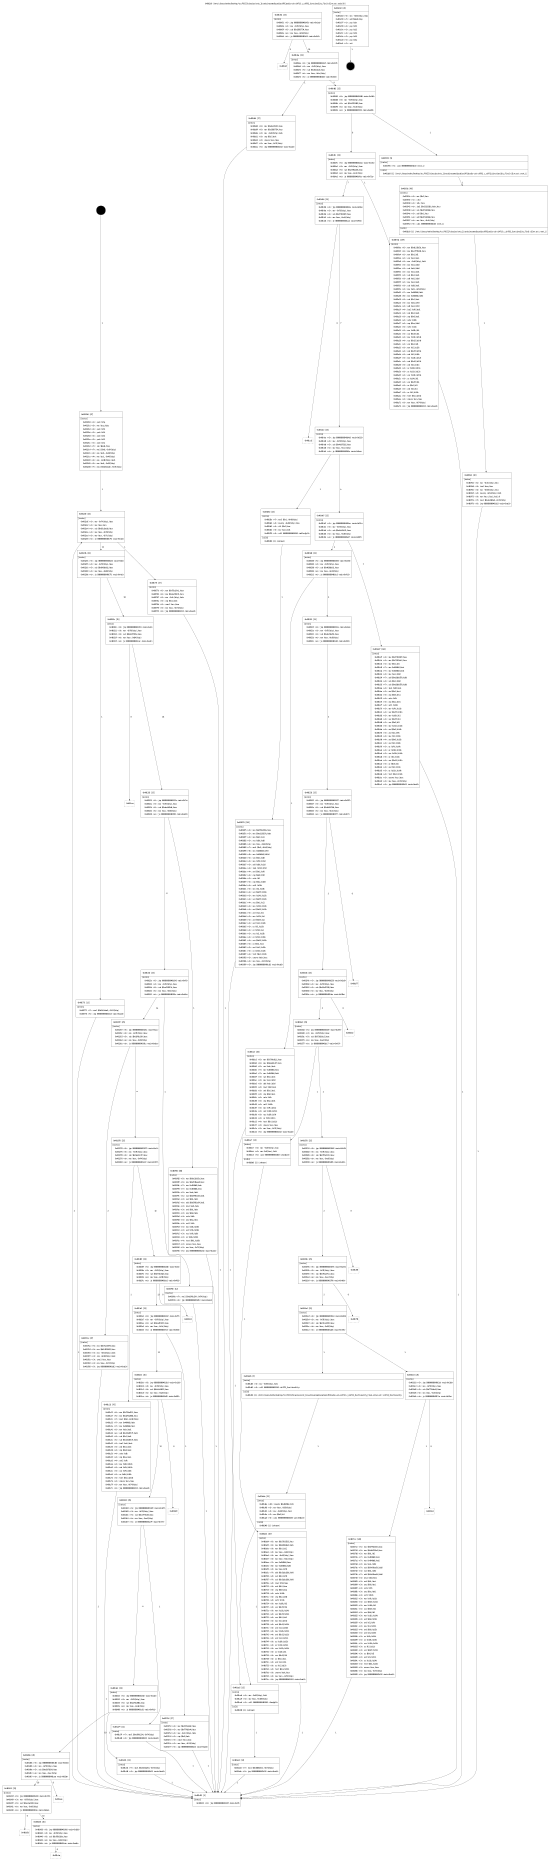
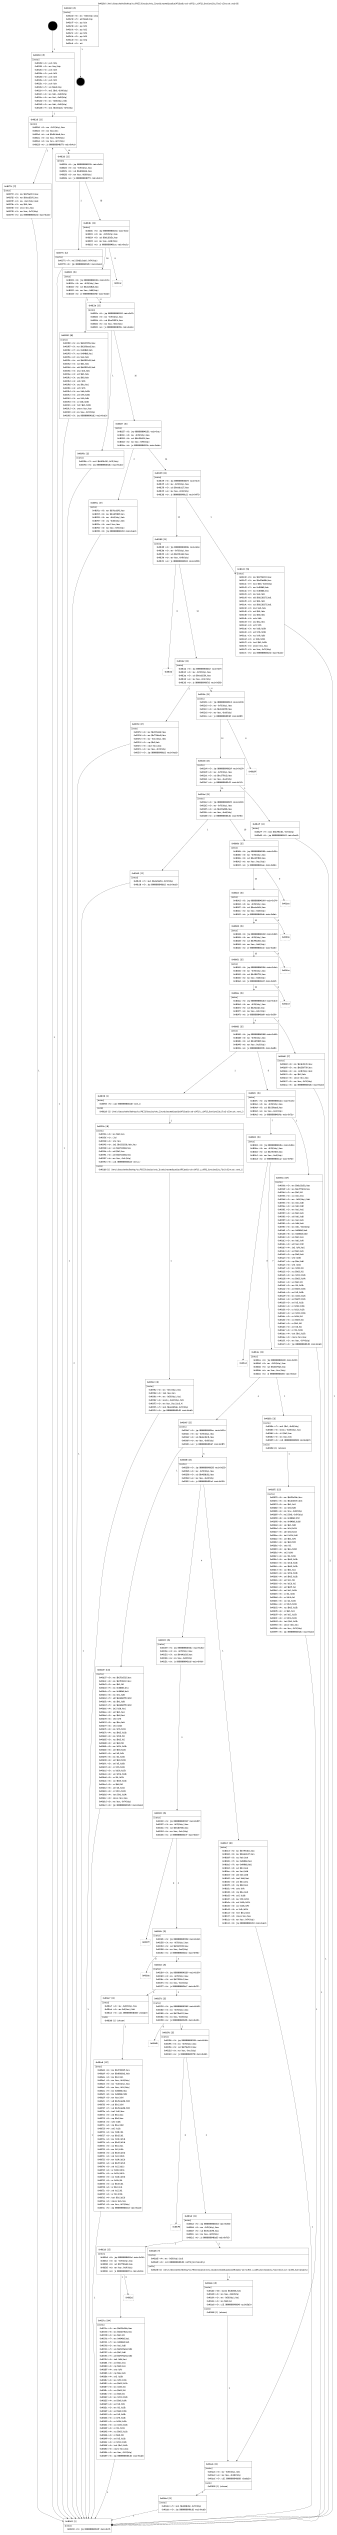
none -> (254, 953)
